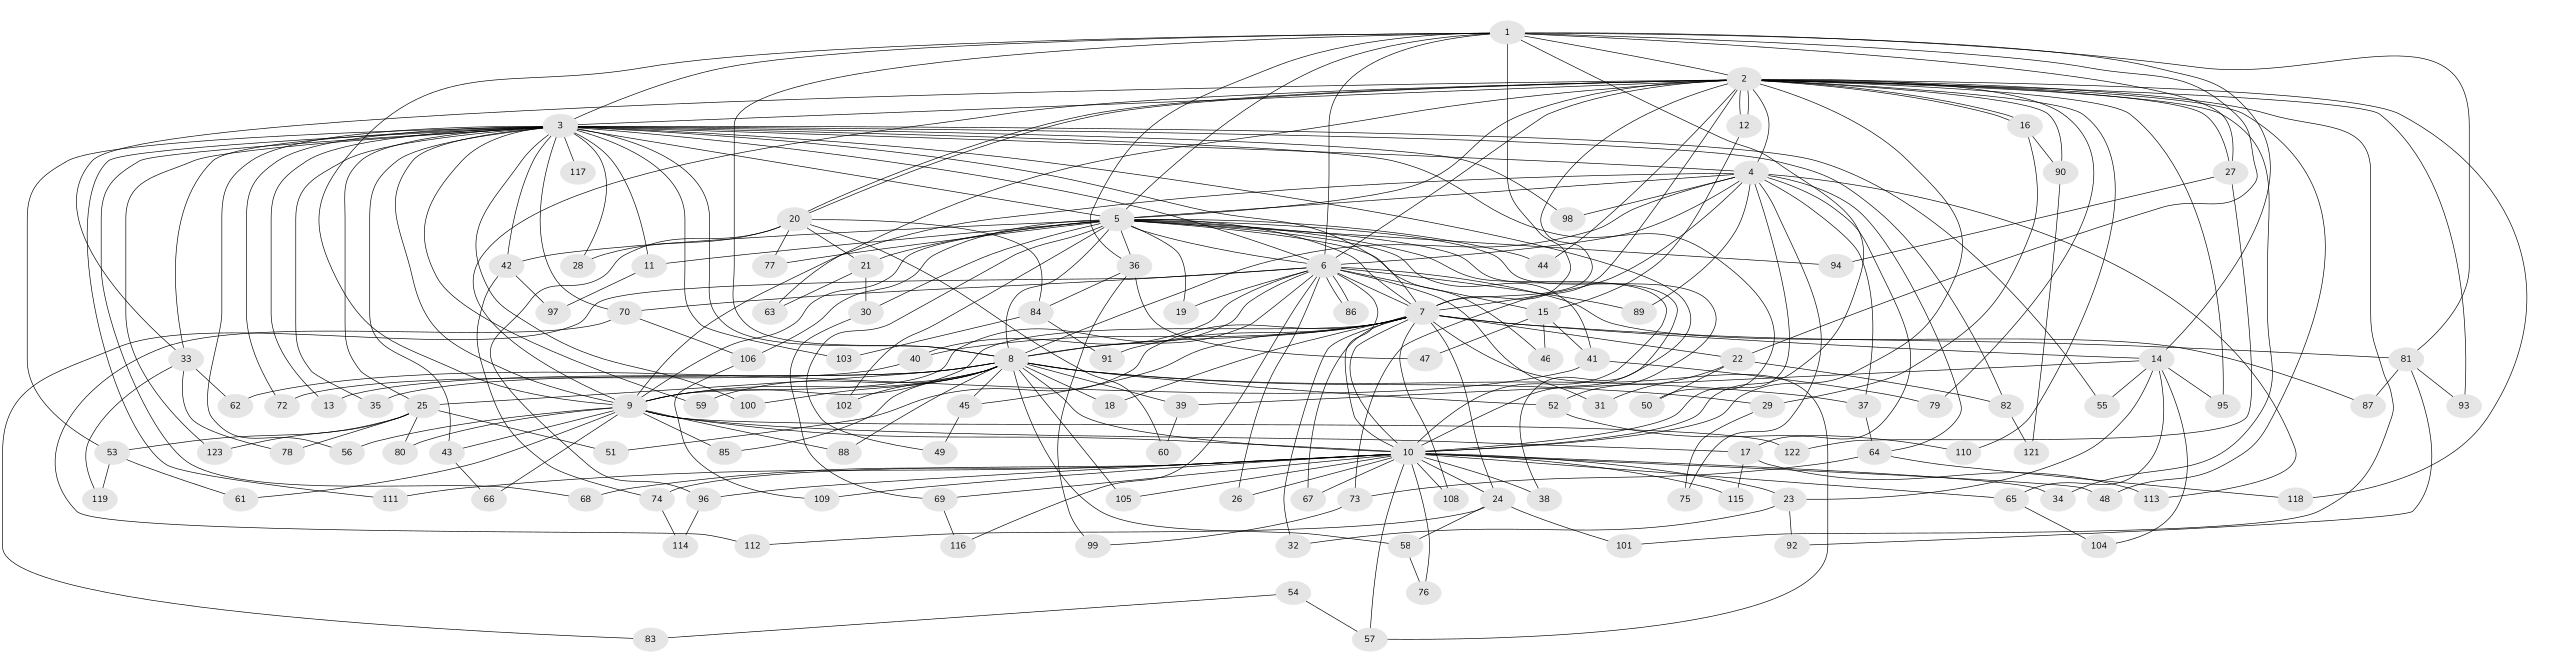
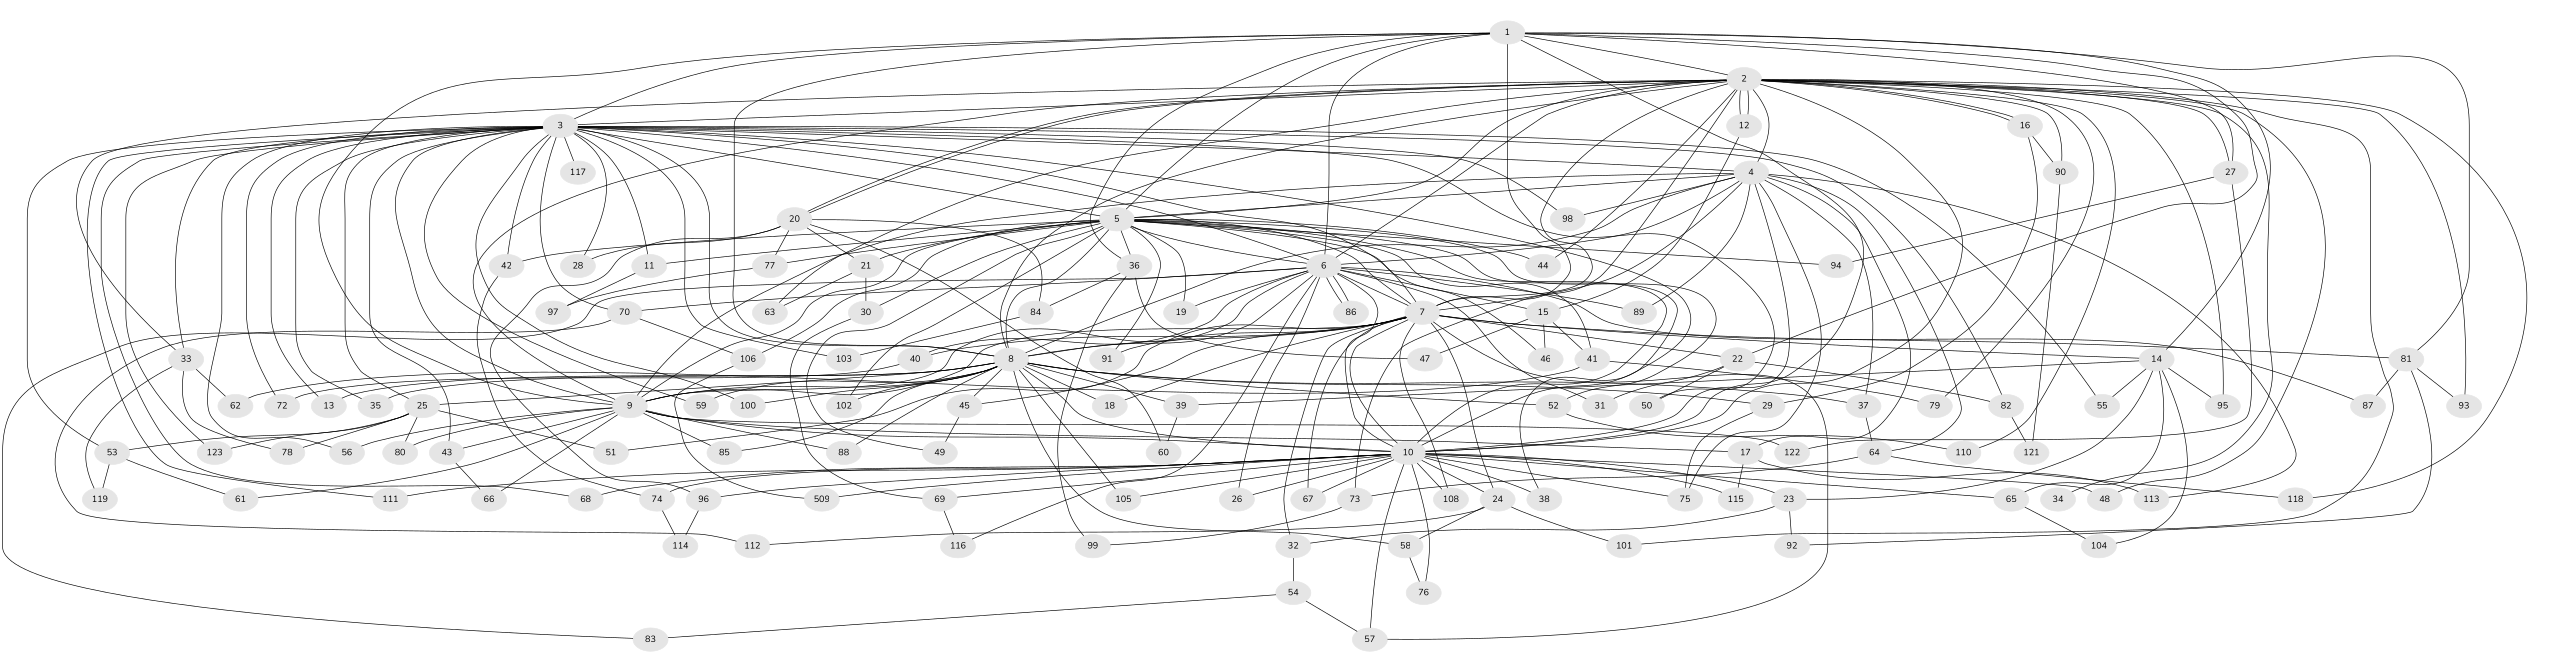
none -> (1256, 156)
(530, 289) -> (659, 283)
(1072, 336) -> (1155, 287)
(1736, 466) -> (1541, 475)
(822, 499) -> (822, 499)
none -> (1293, 570)
